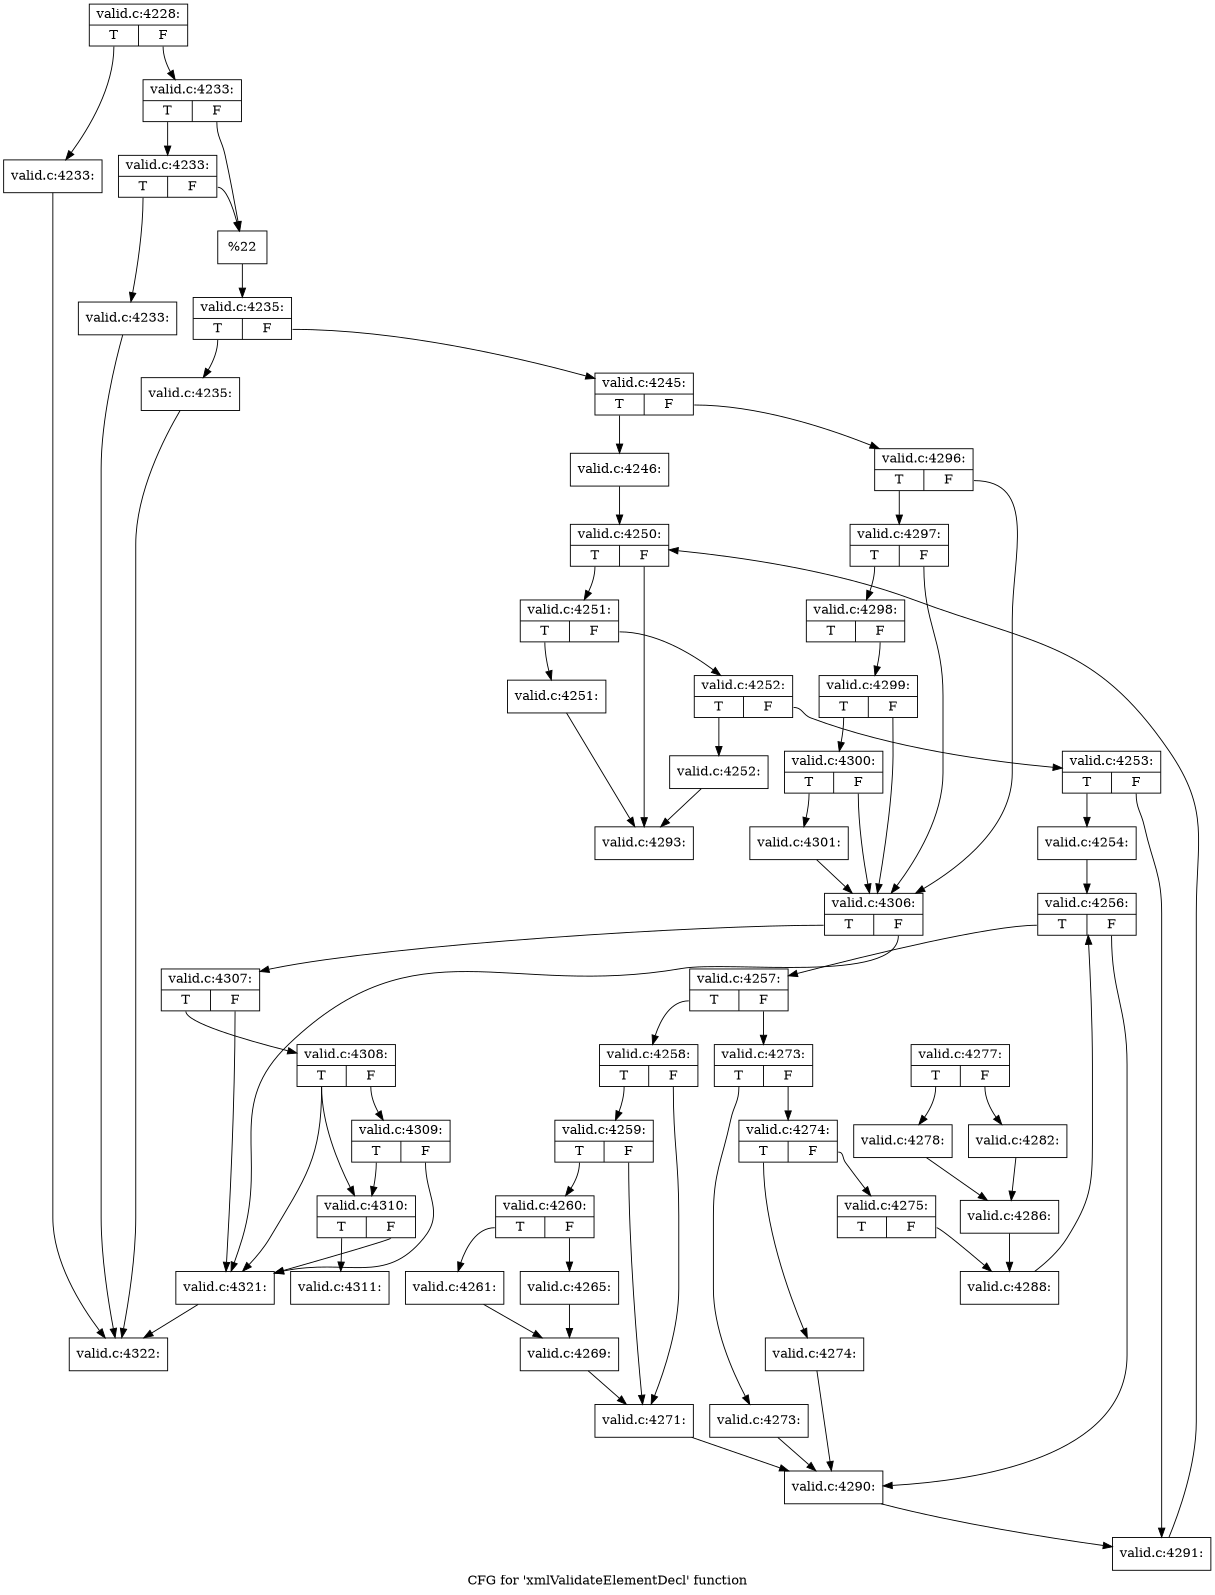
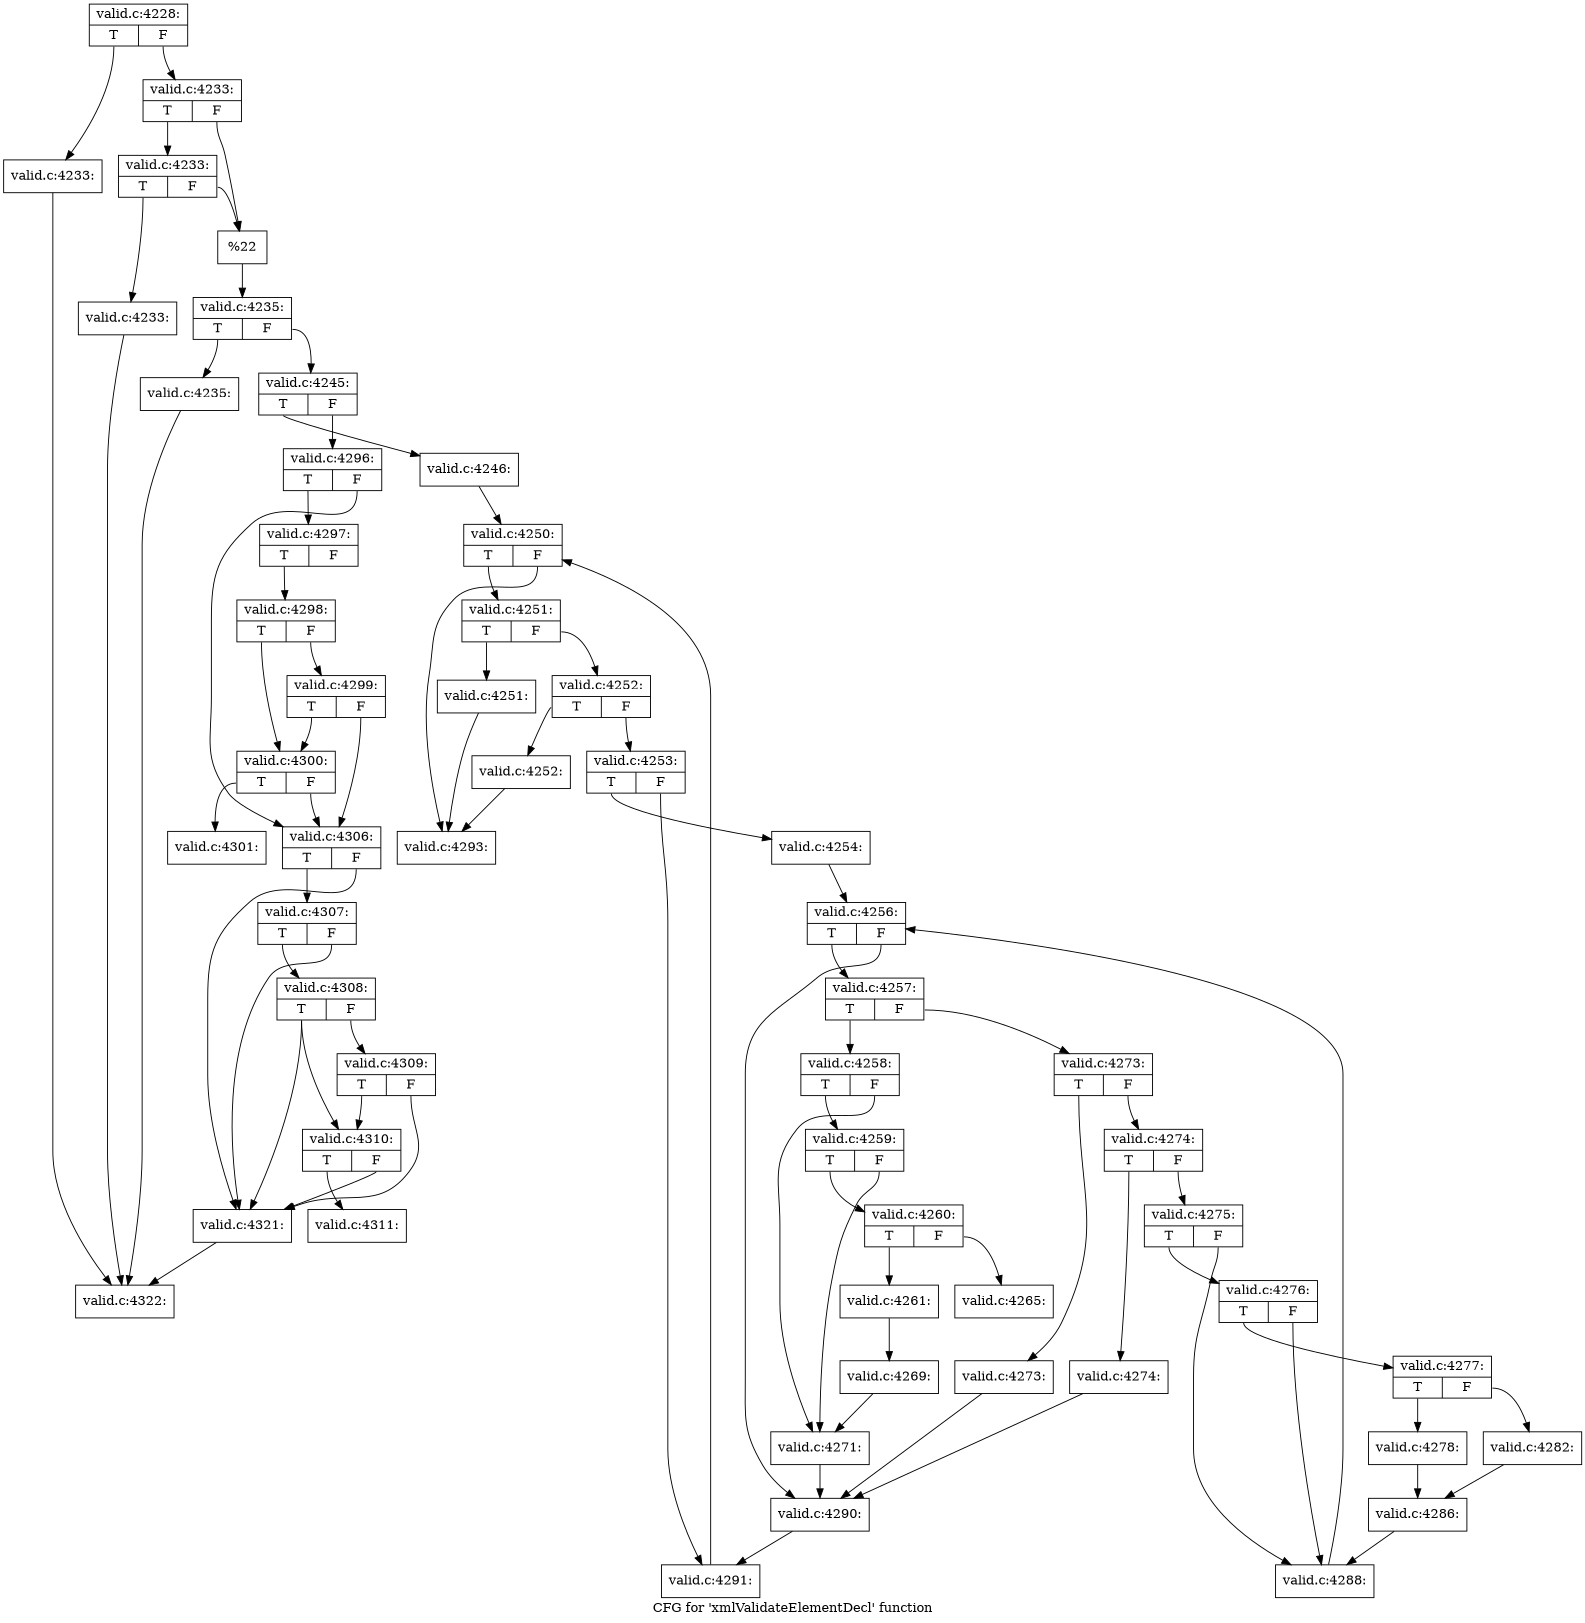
none -> (266, 693)
(943, 731) -> none
(831, 873) -> none
none -> (1268, 1302)
(569, 1316) -> none
